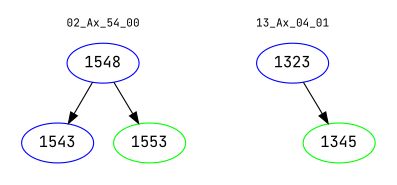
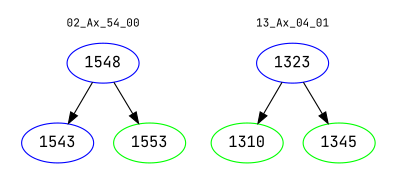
none -> (247, 143)
